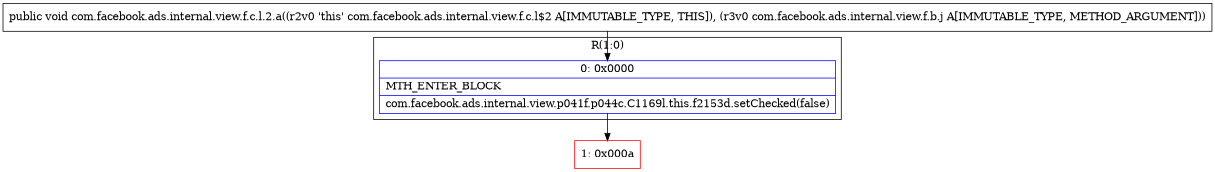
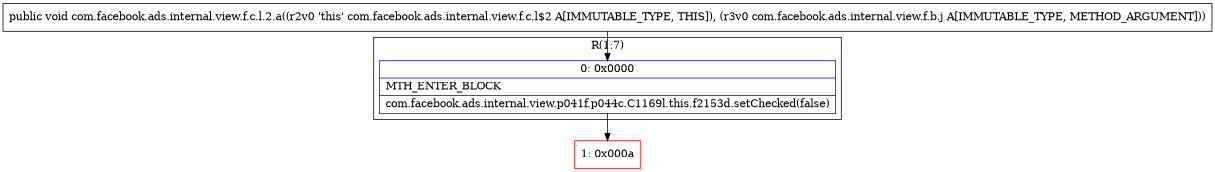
(607, 46) -> (607, 46)
